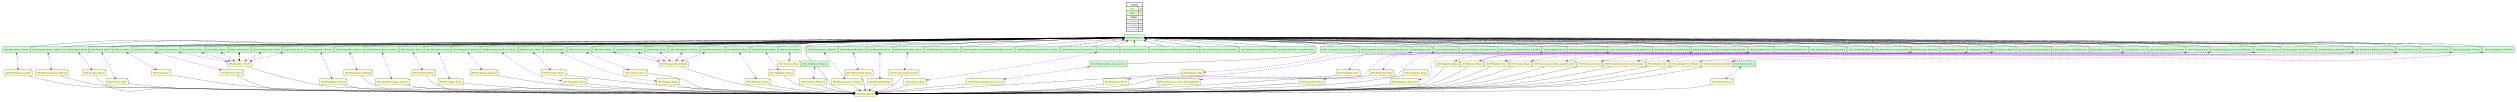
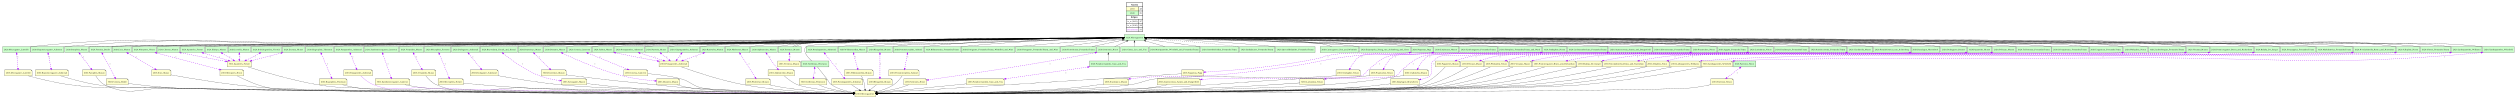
(1193, 42) -> (1193, 42)
none -> (1629, 53)
(1309, 54) -> (1108, 58)
(1736, 54) -> (1736, 54)
(239, 57) -> (239, 57)
(605, 91) -> (605, 91)
